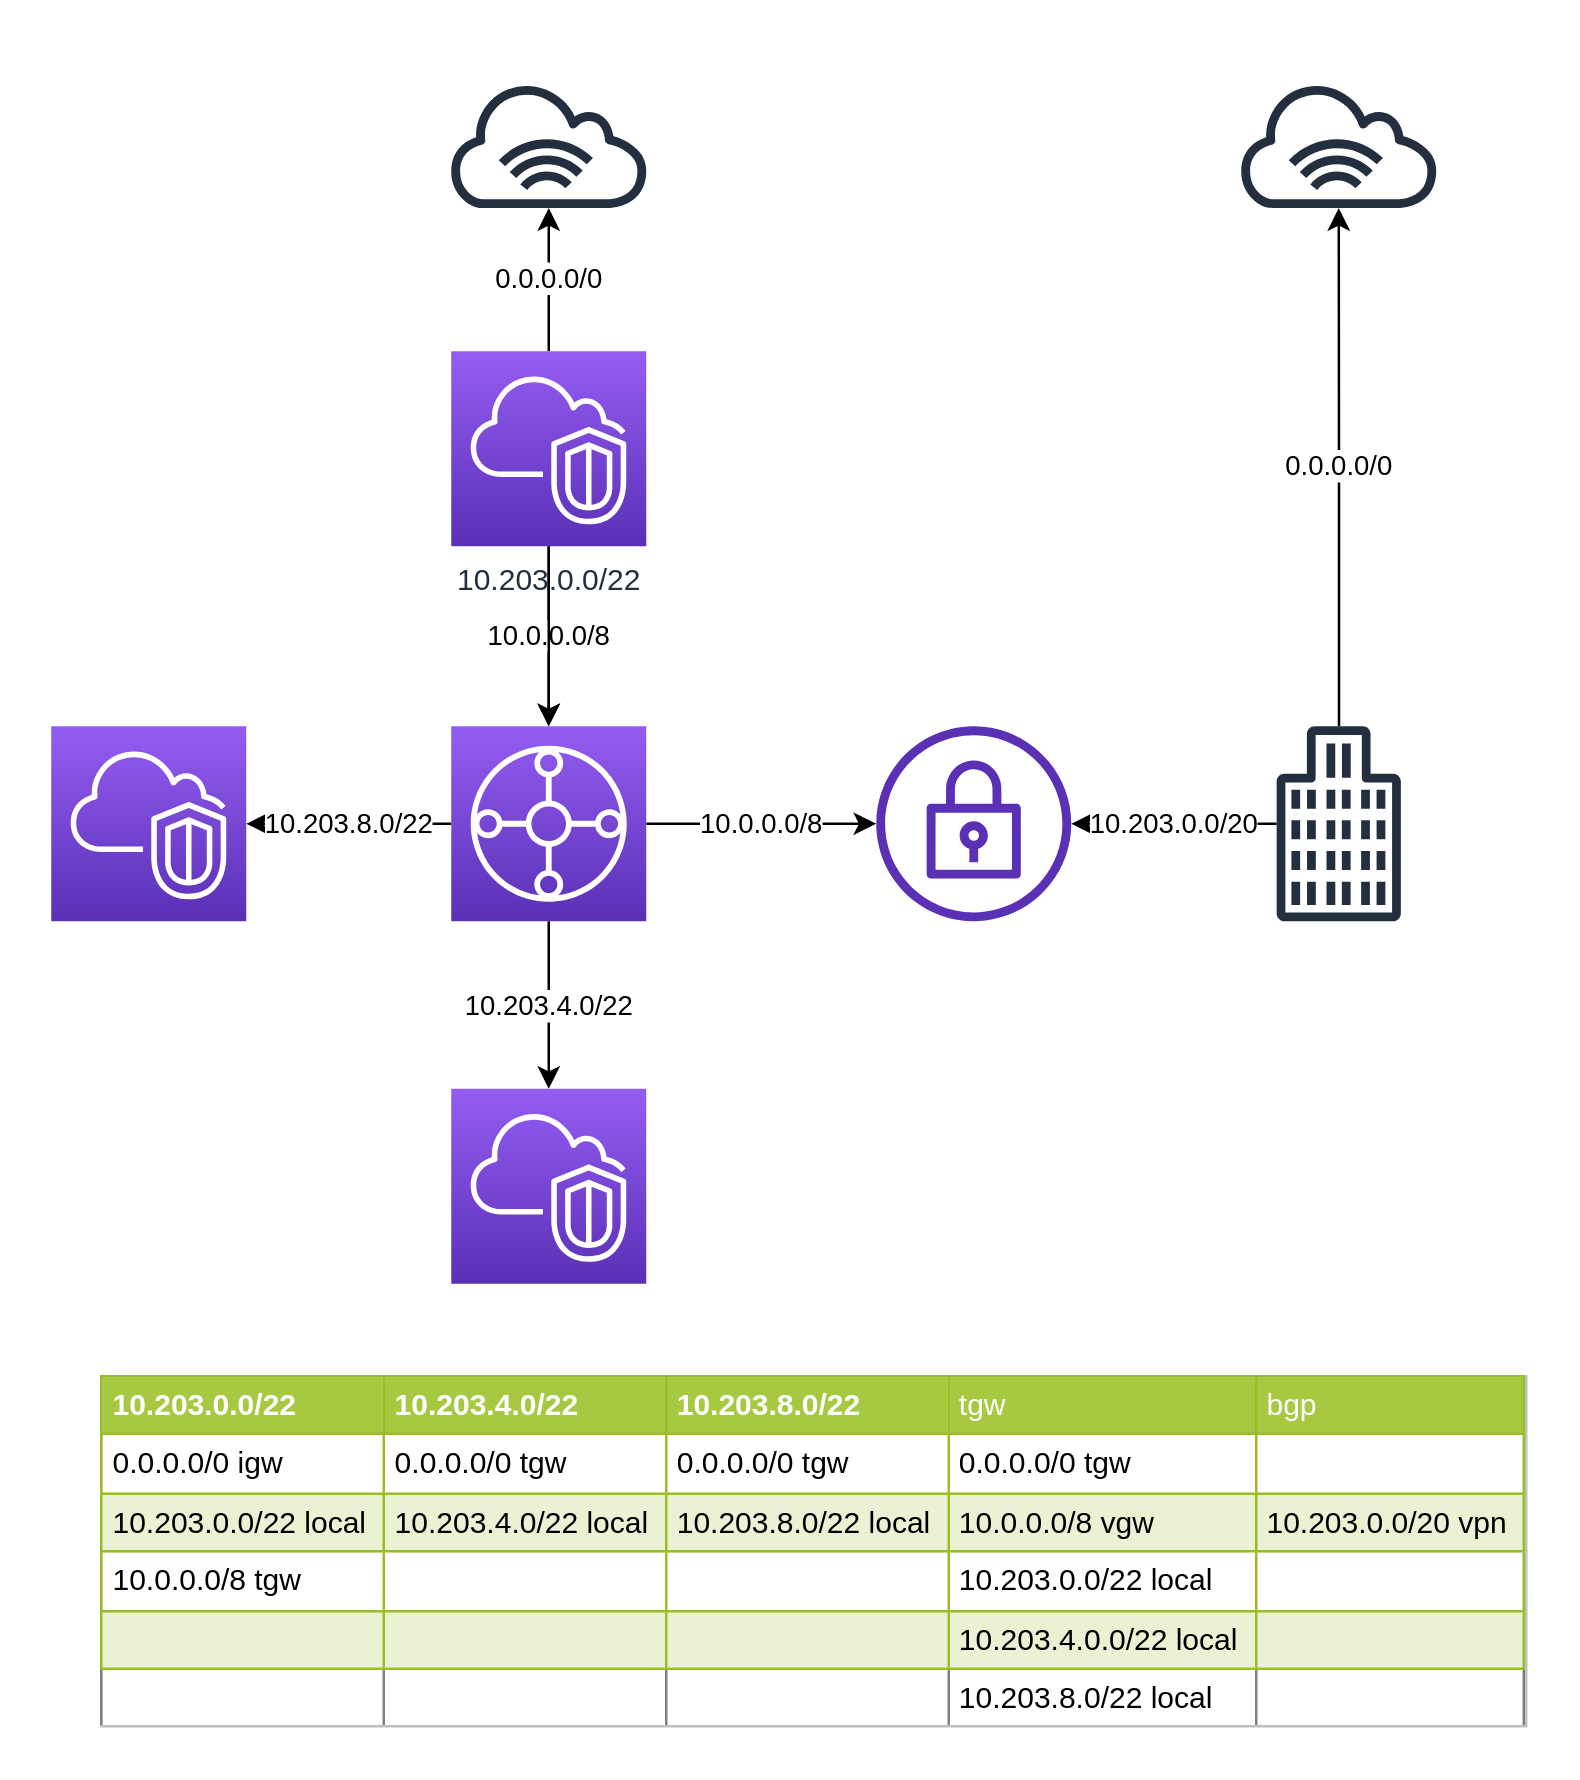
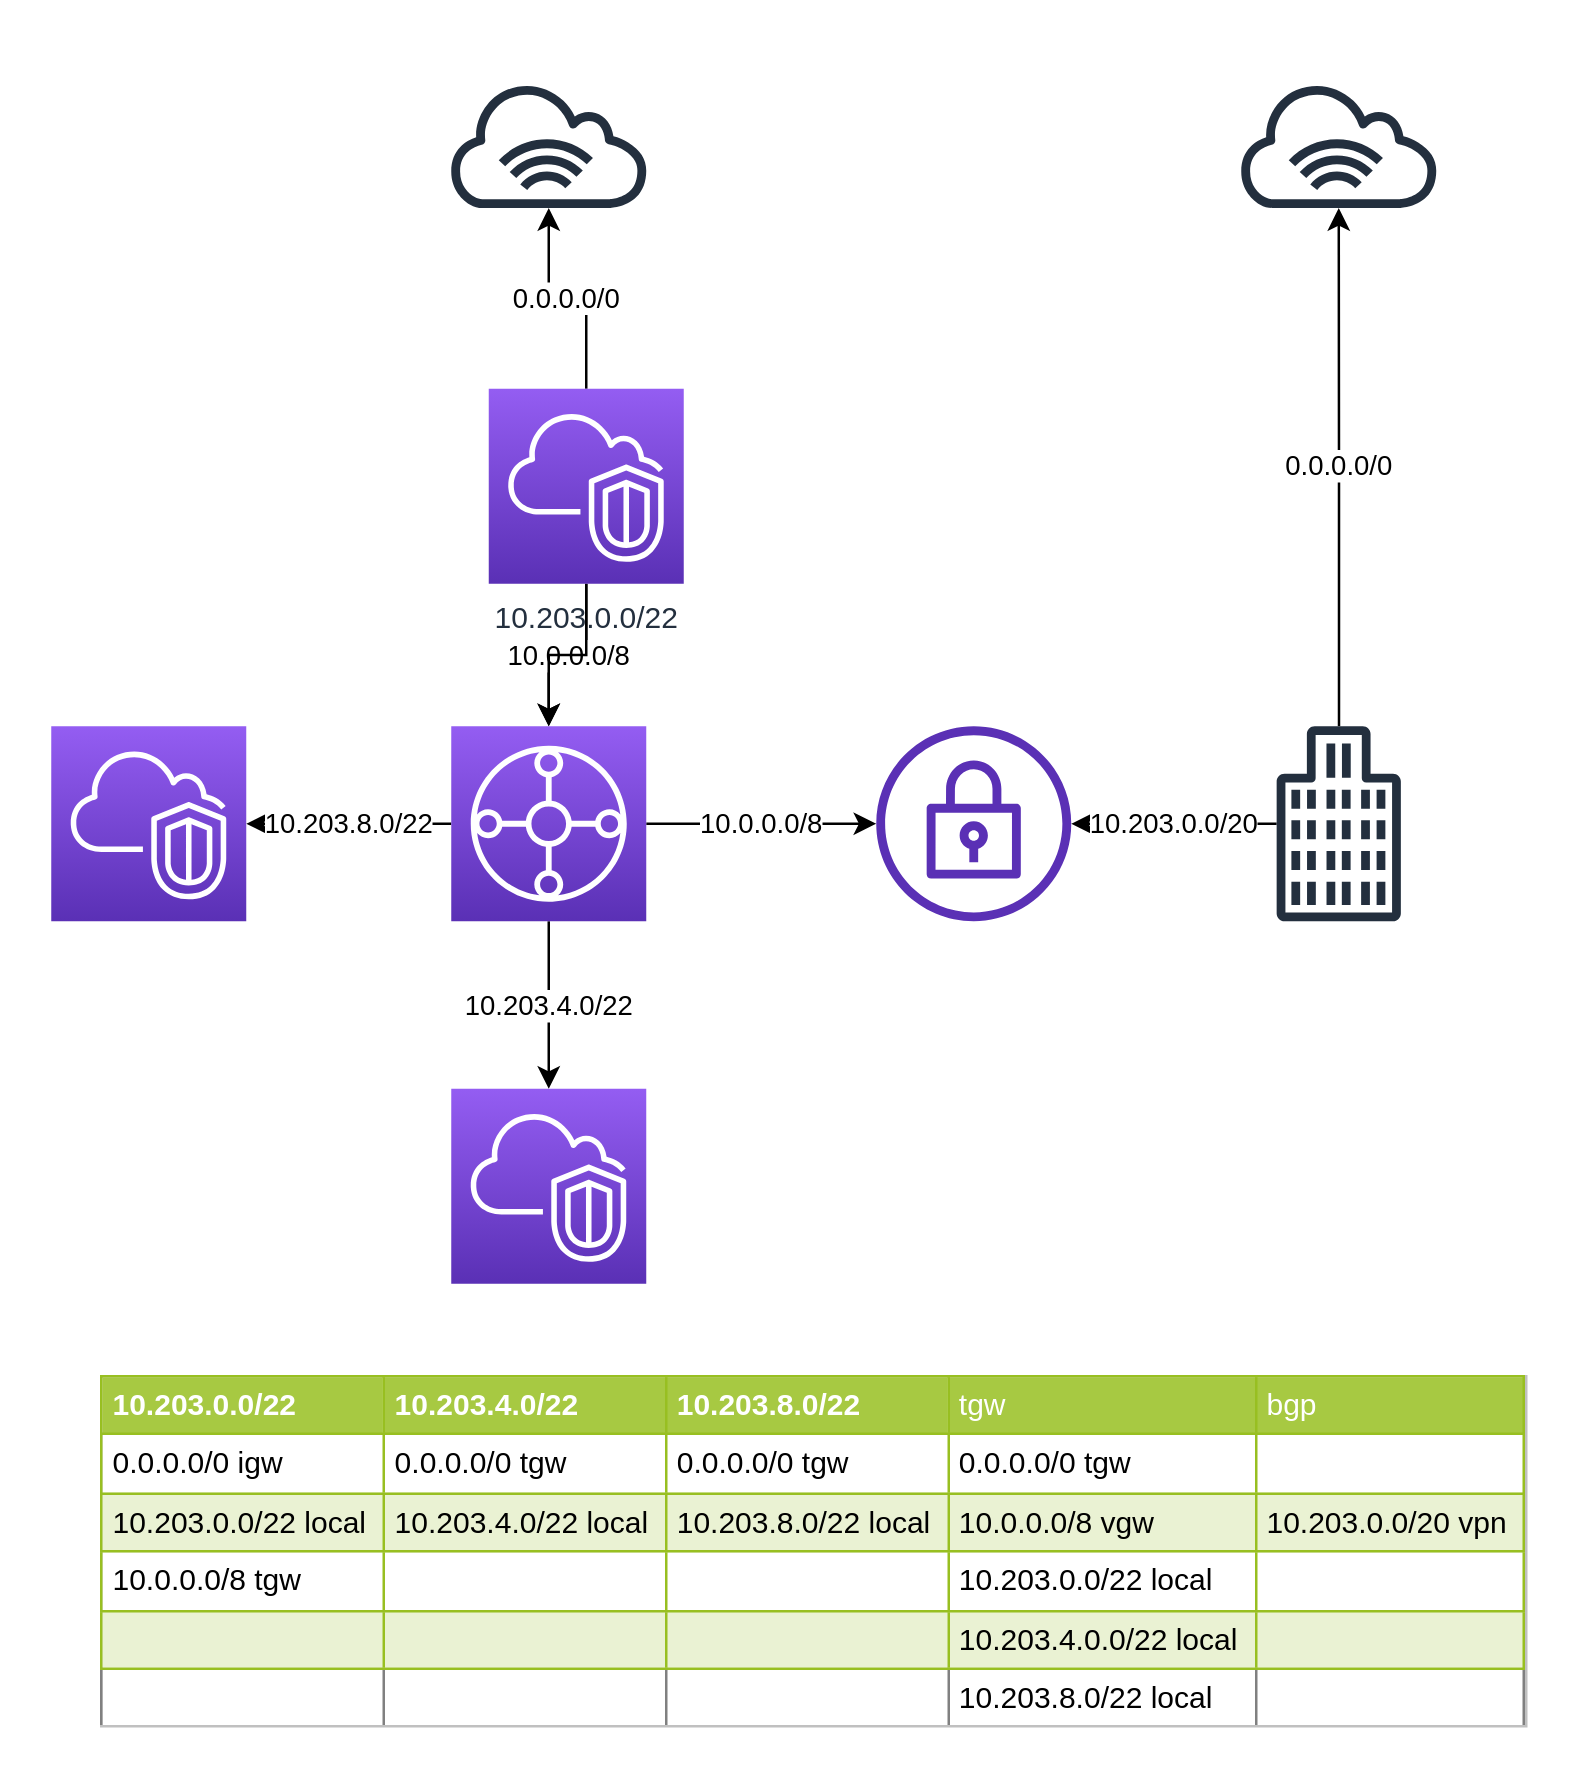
(549, 449) -> (586, 486)
